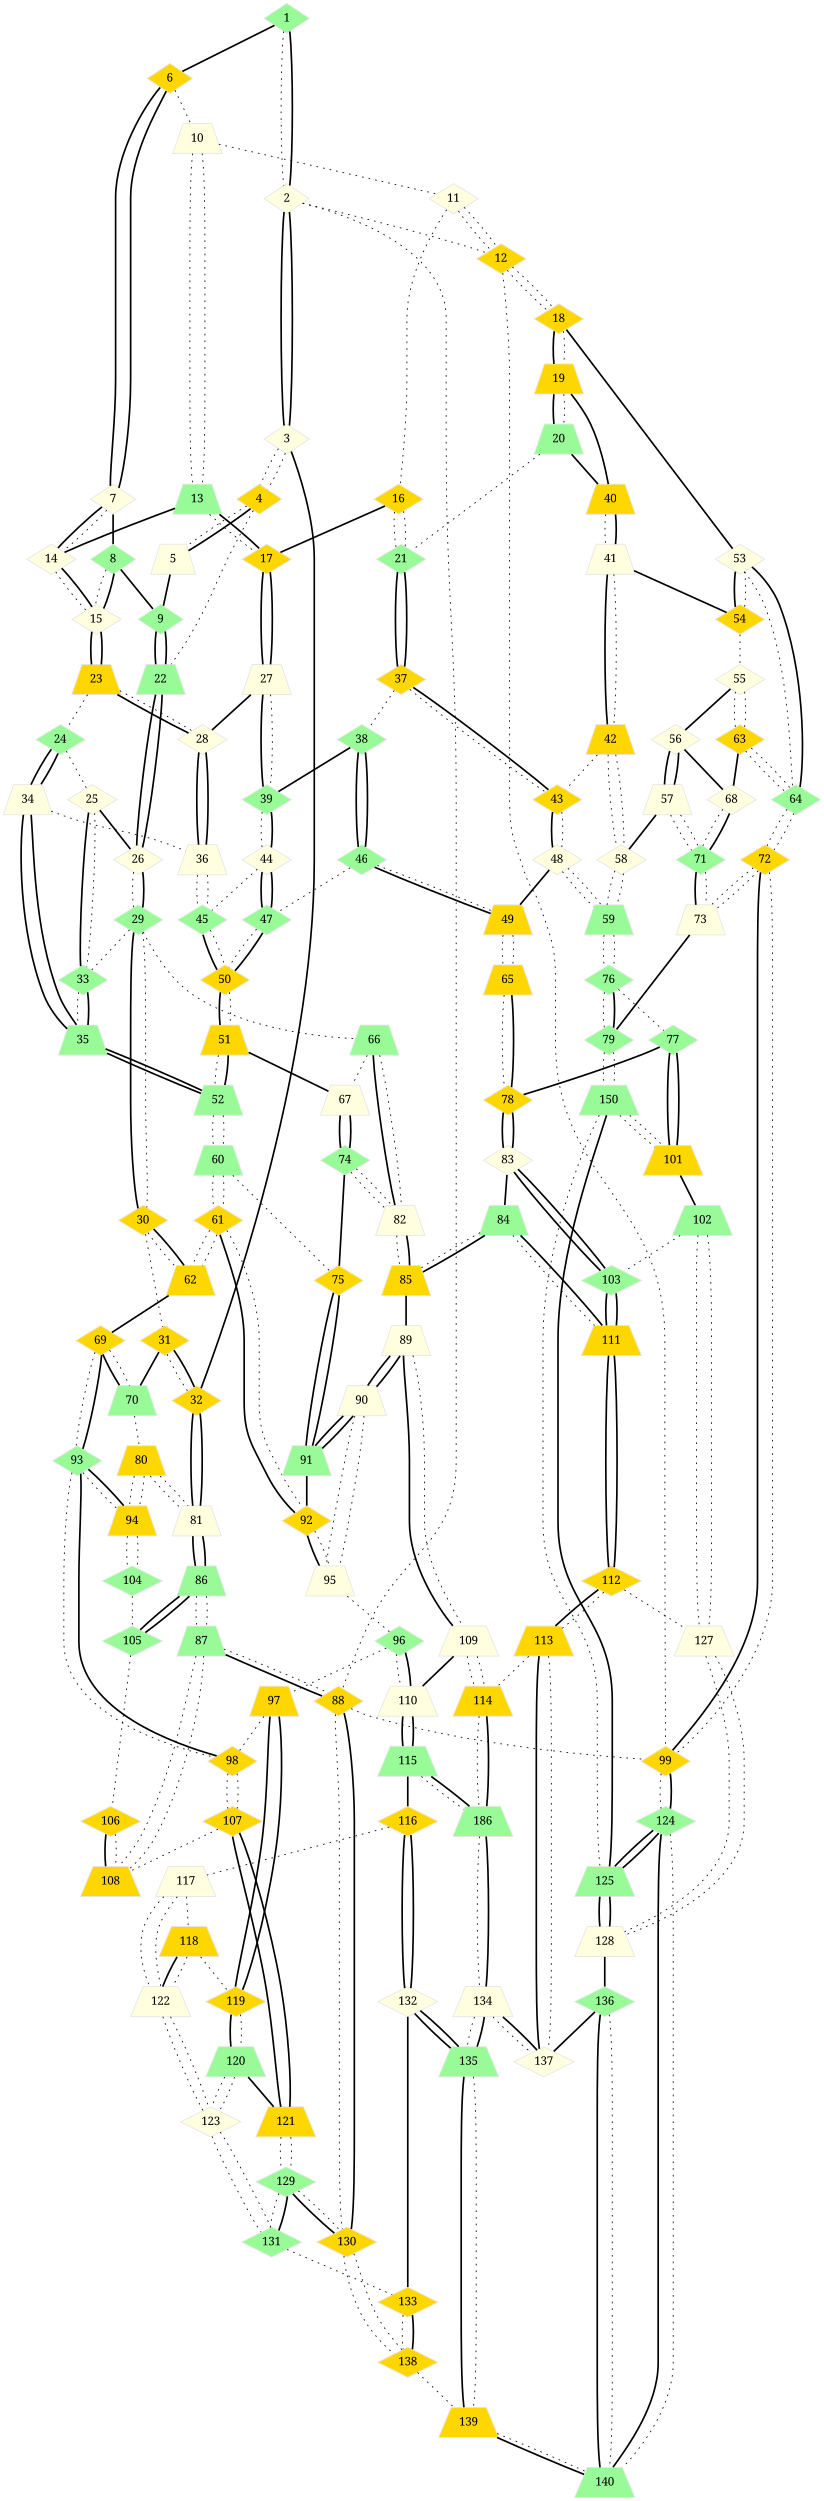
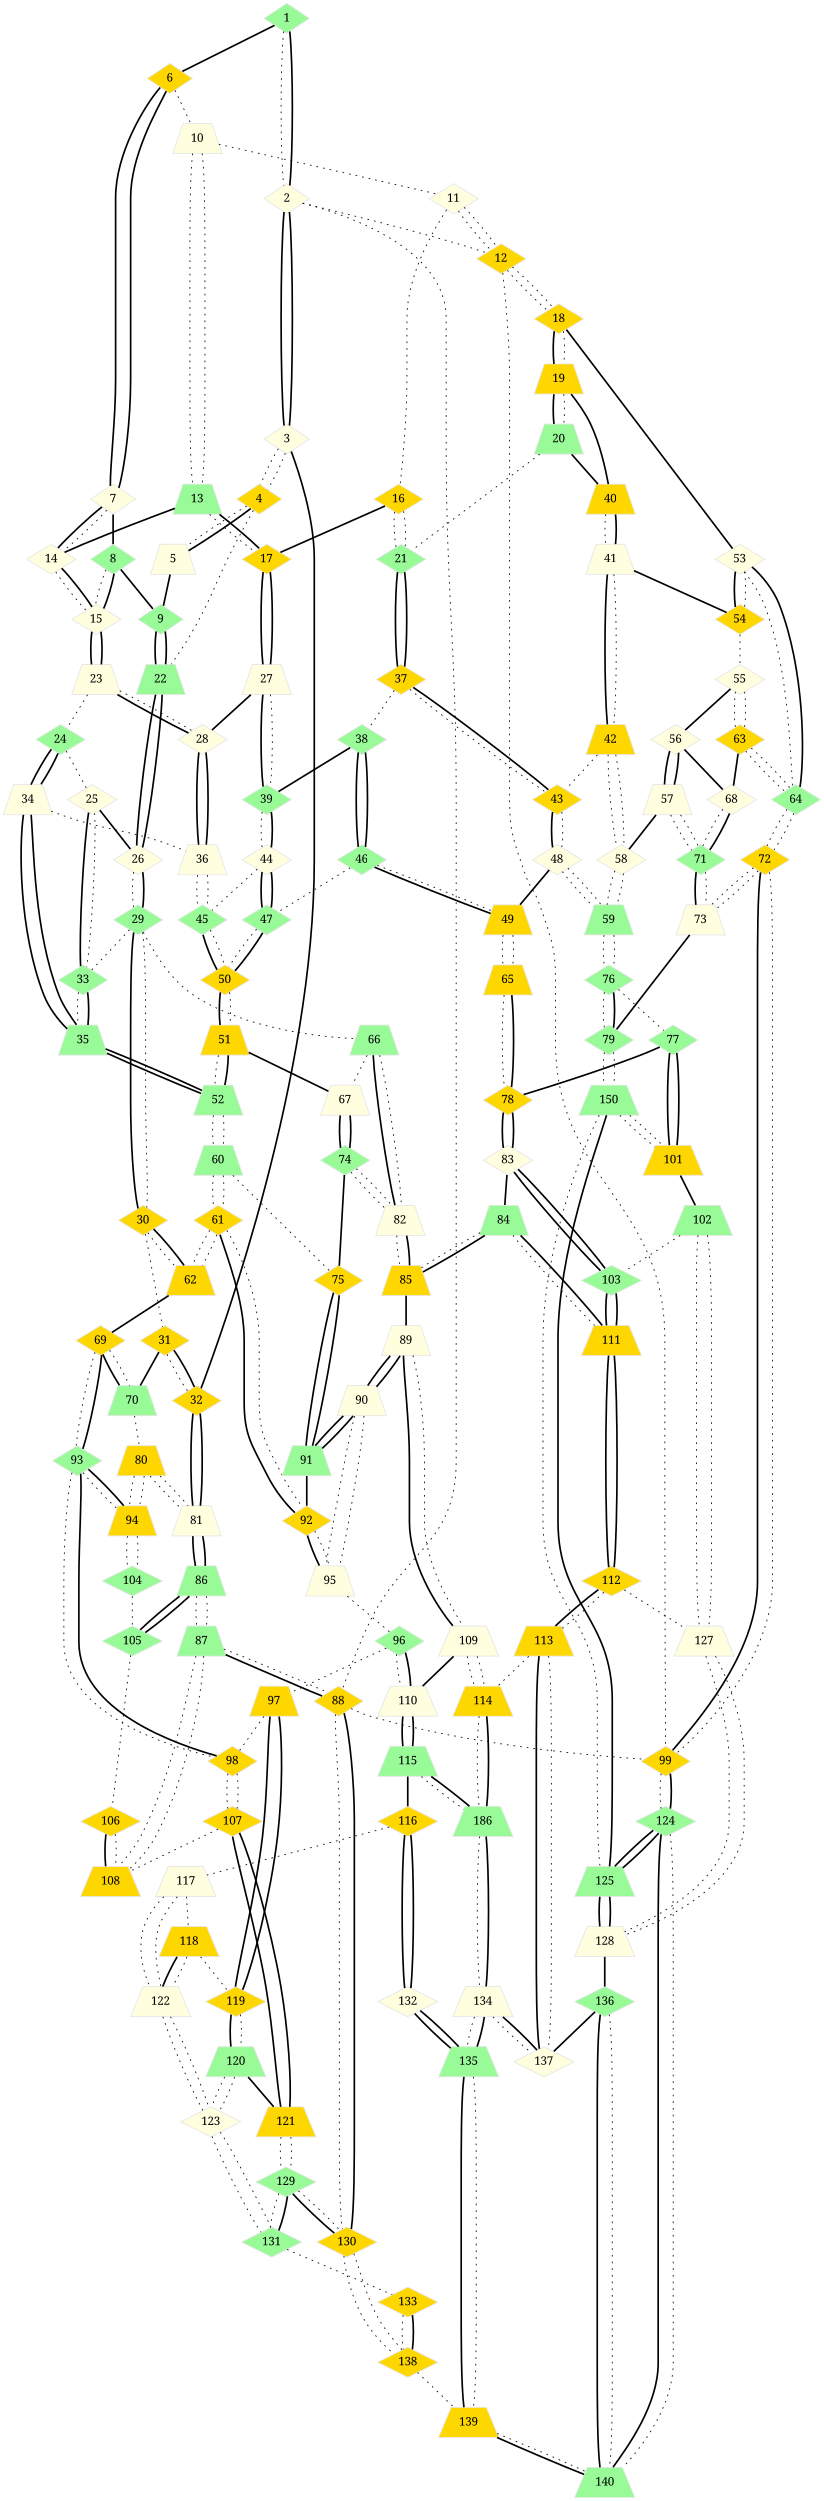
(96, 679) -> (96, 679)
(408, 2152) -> none
